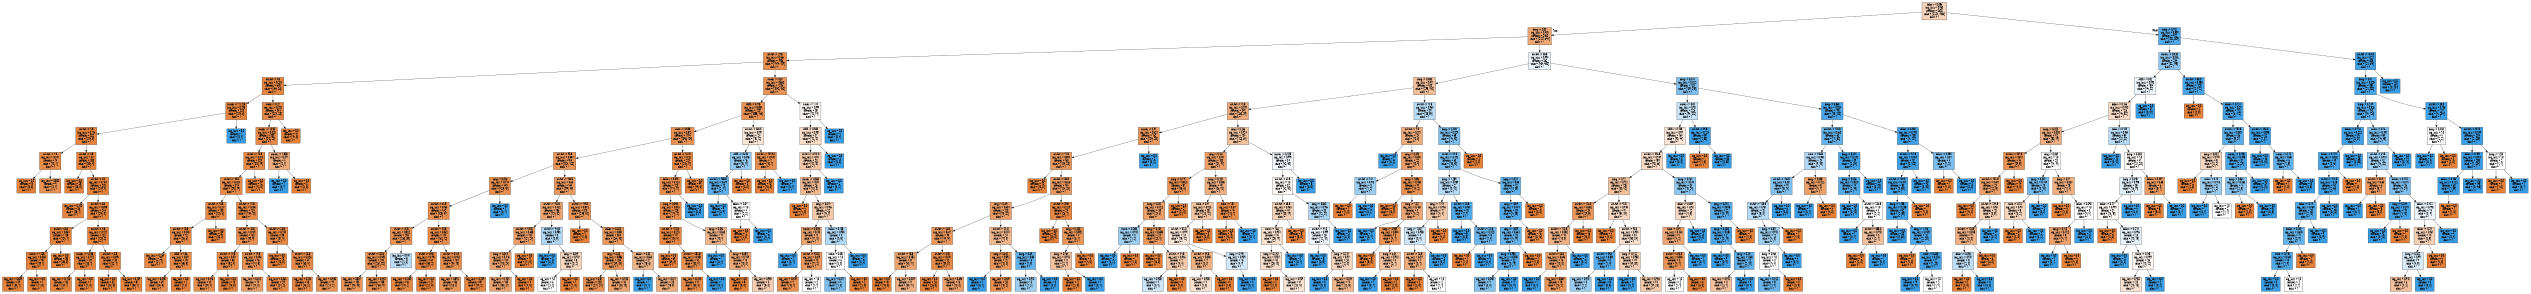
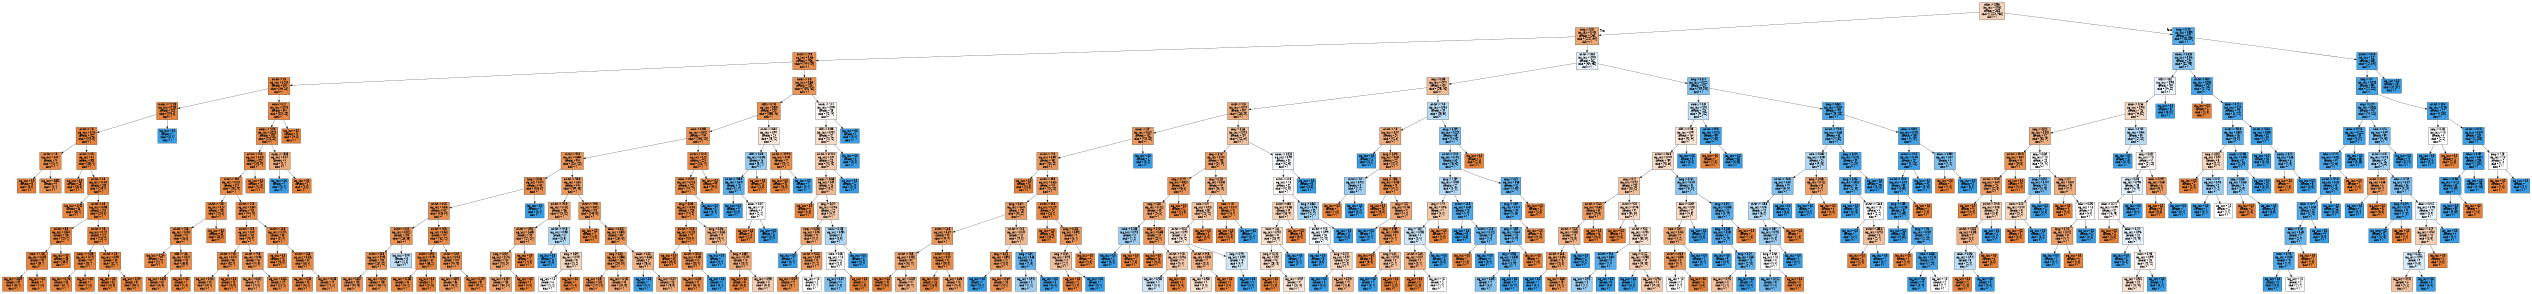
none -> (2450, 211)
(2377, 236) -> (2379, 236)
